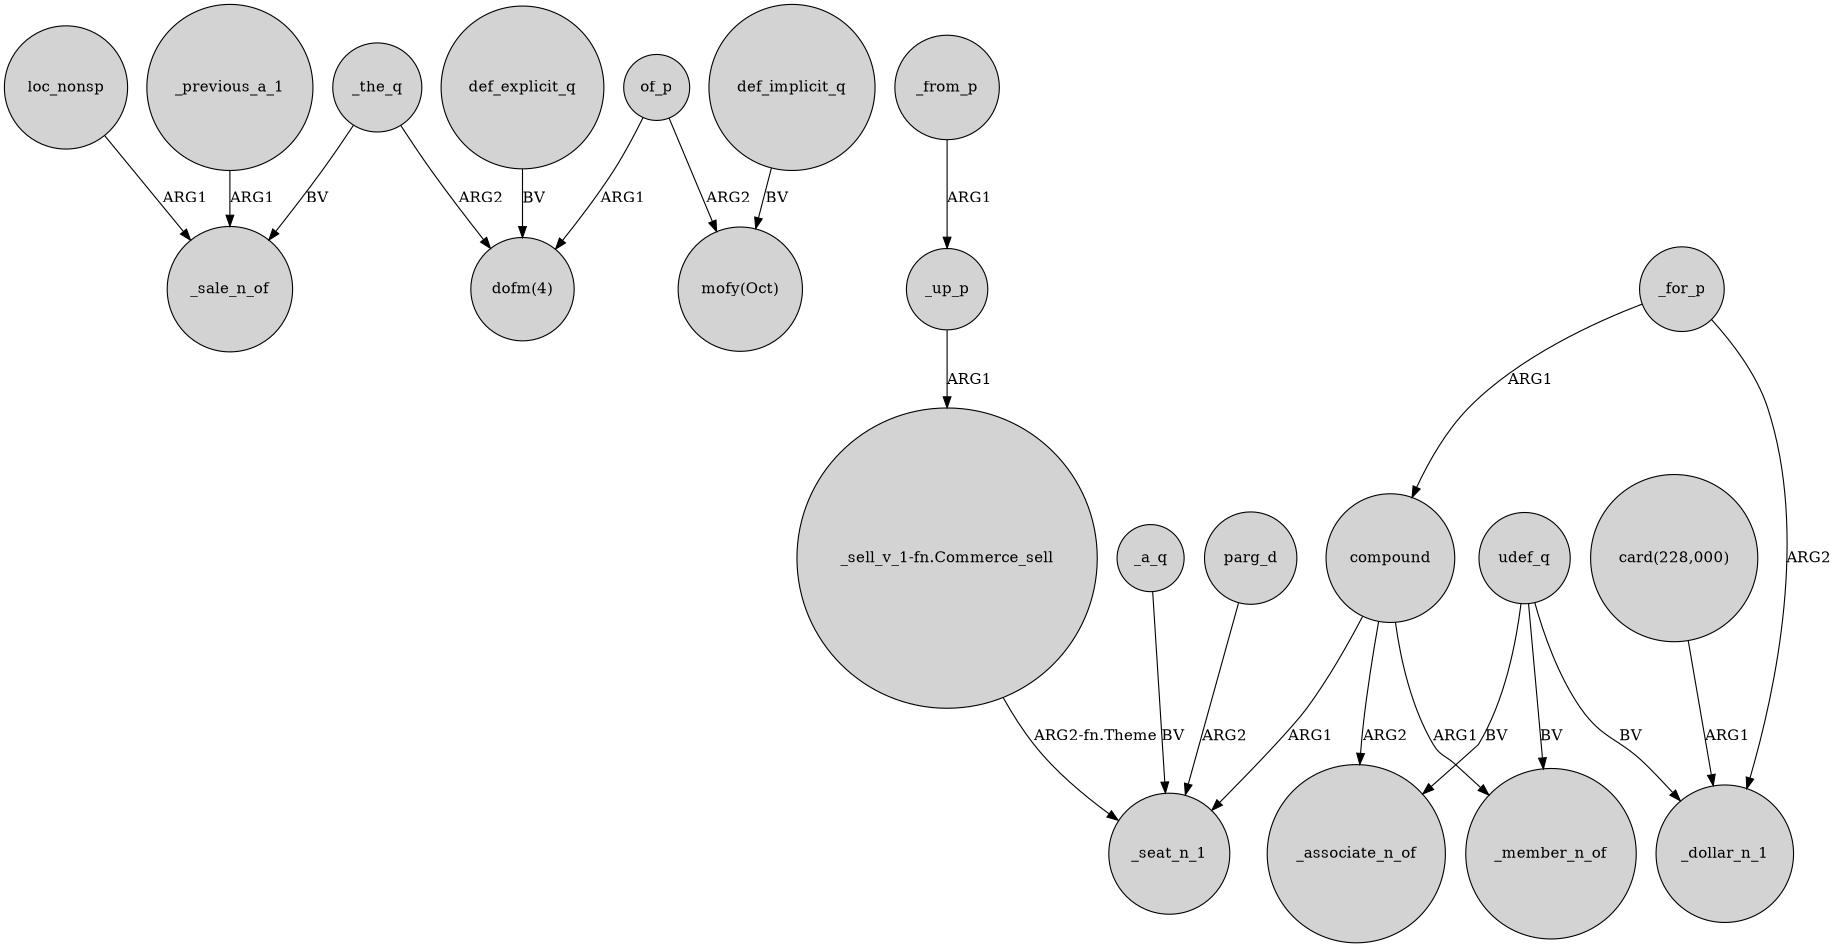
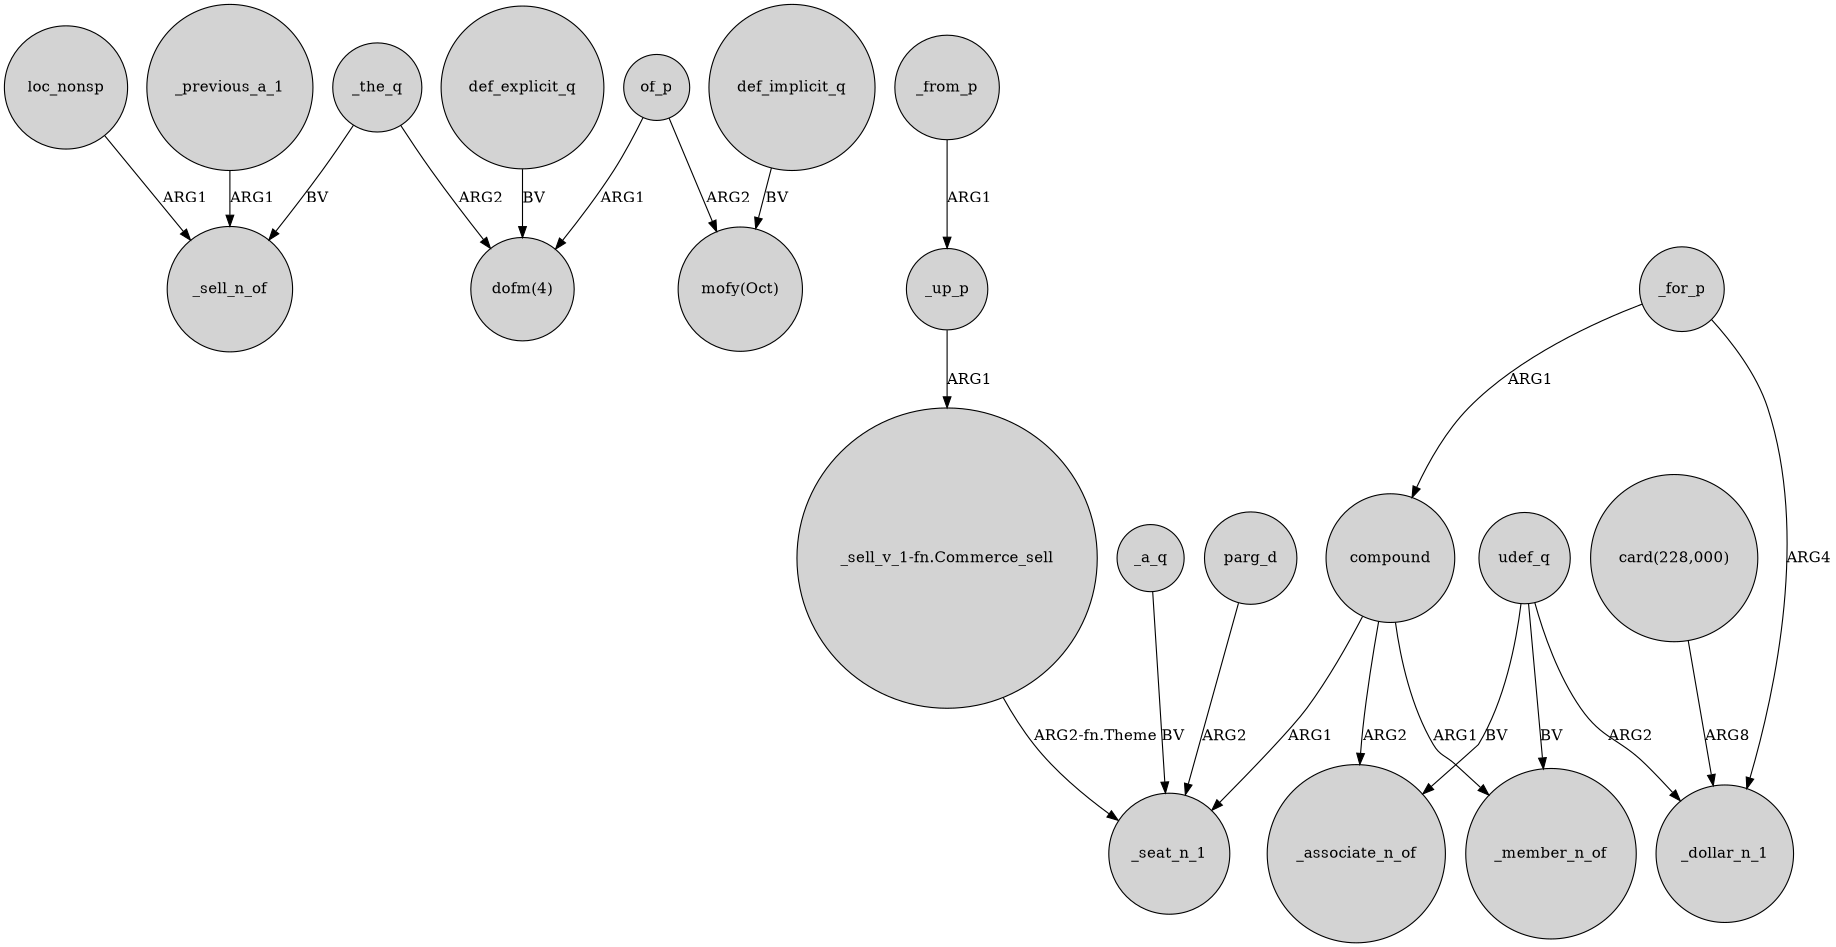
(230, 289) -> (230, 289)
(1809, 558) -> (1809, 558)
(1631, 736) -> (1631, 736)
(1728, 736) -> (1728, 736)
